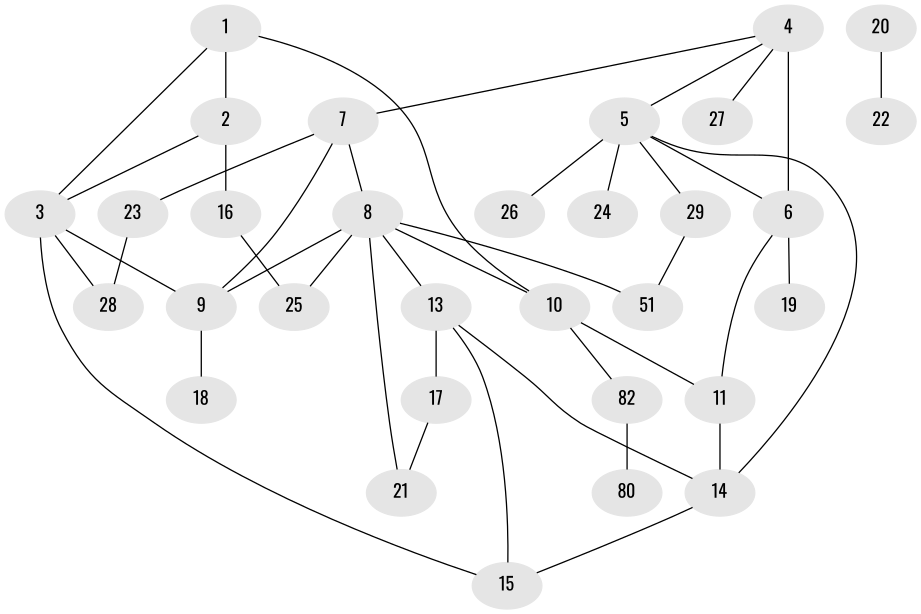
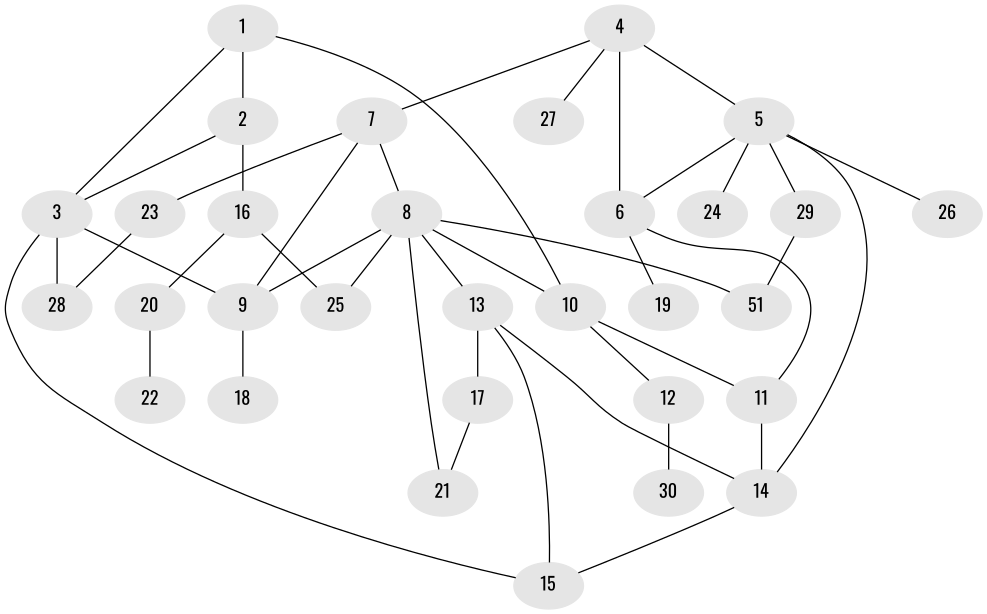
none -> (197, 261)
(627, 400) -> (669, 400)
(627, 493) -> (669, 493)
